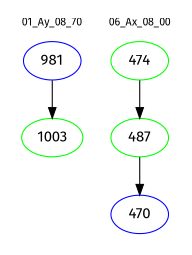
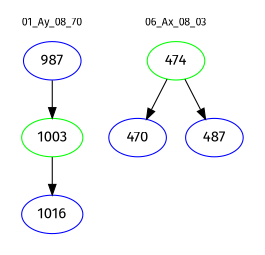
(140, 23) -> (176, 23)
(52, 61) -> (52, 61)
(140, 138) -> (214, 138)
(140, 171) -> (159, 94)
none -> (52, 214)
